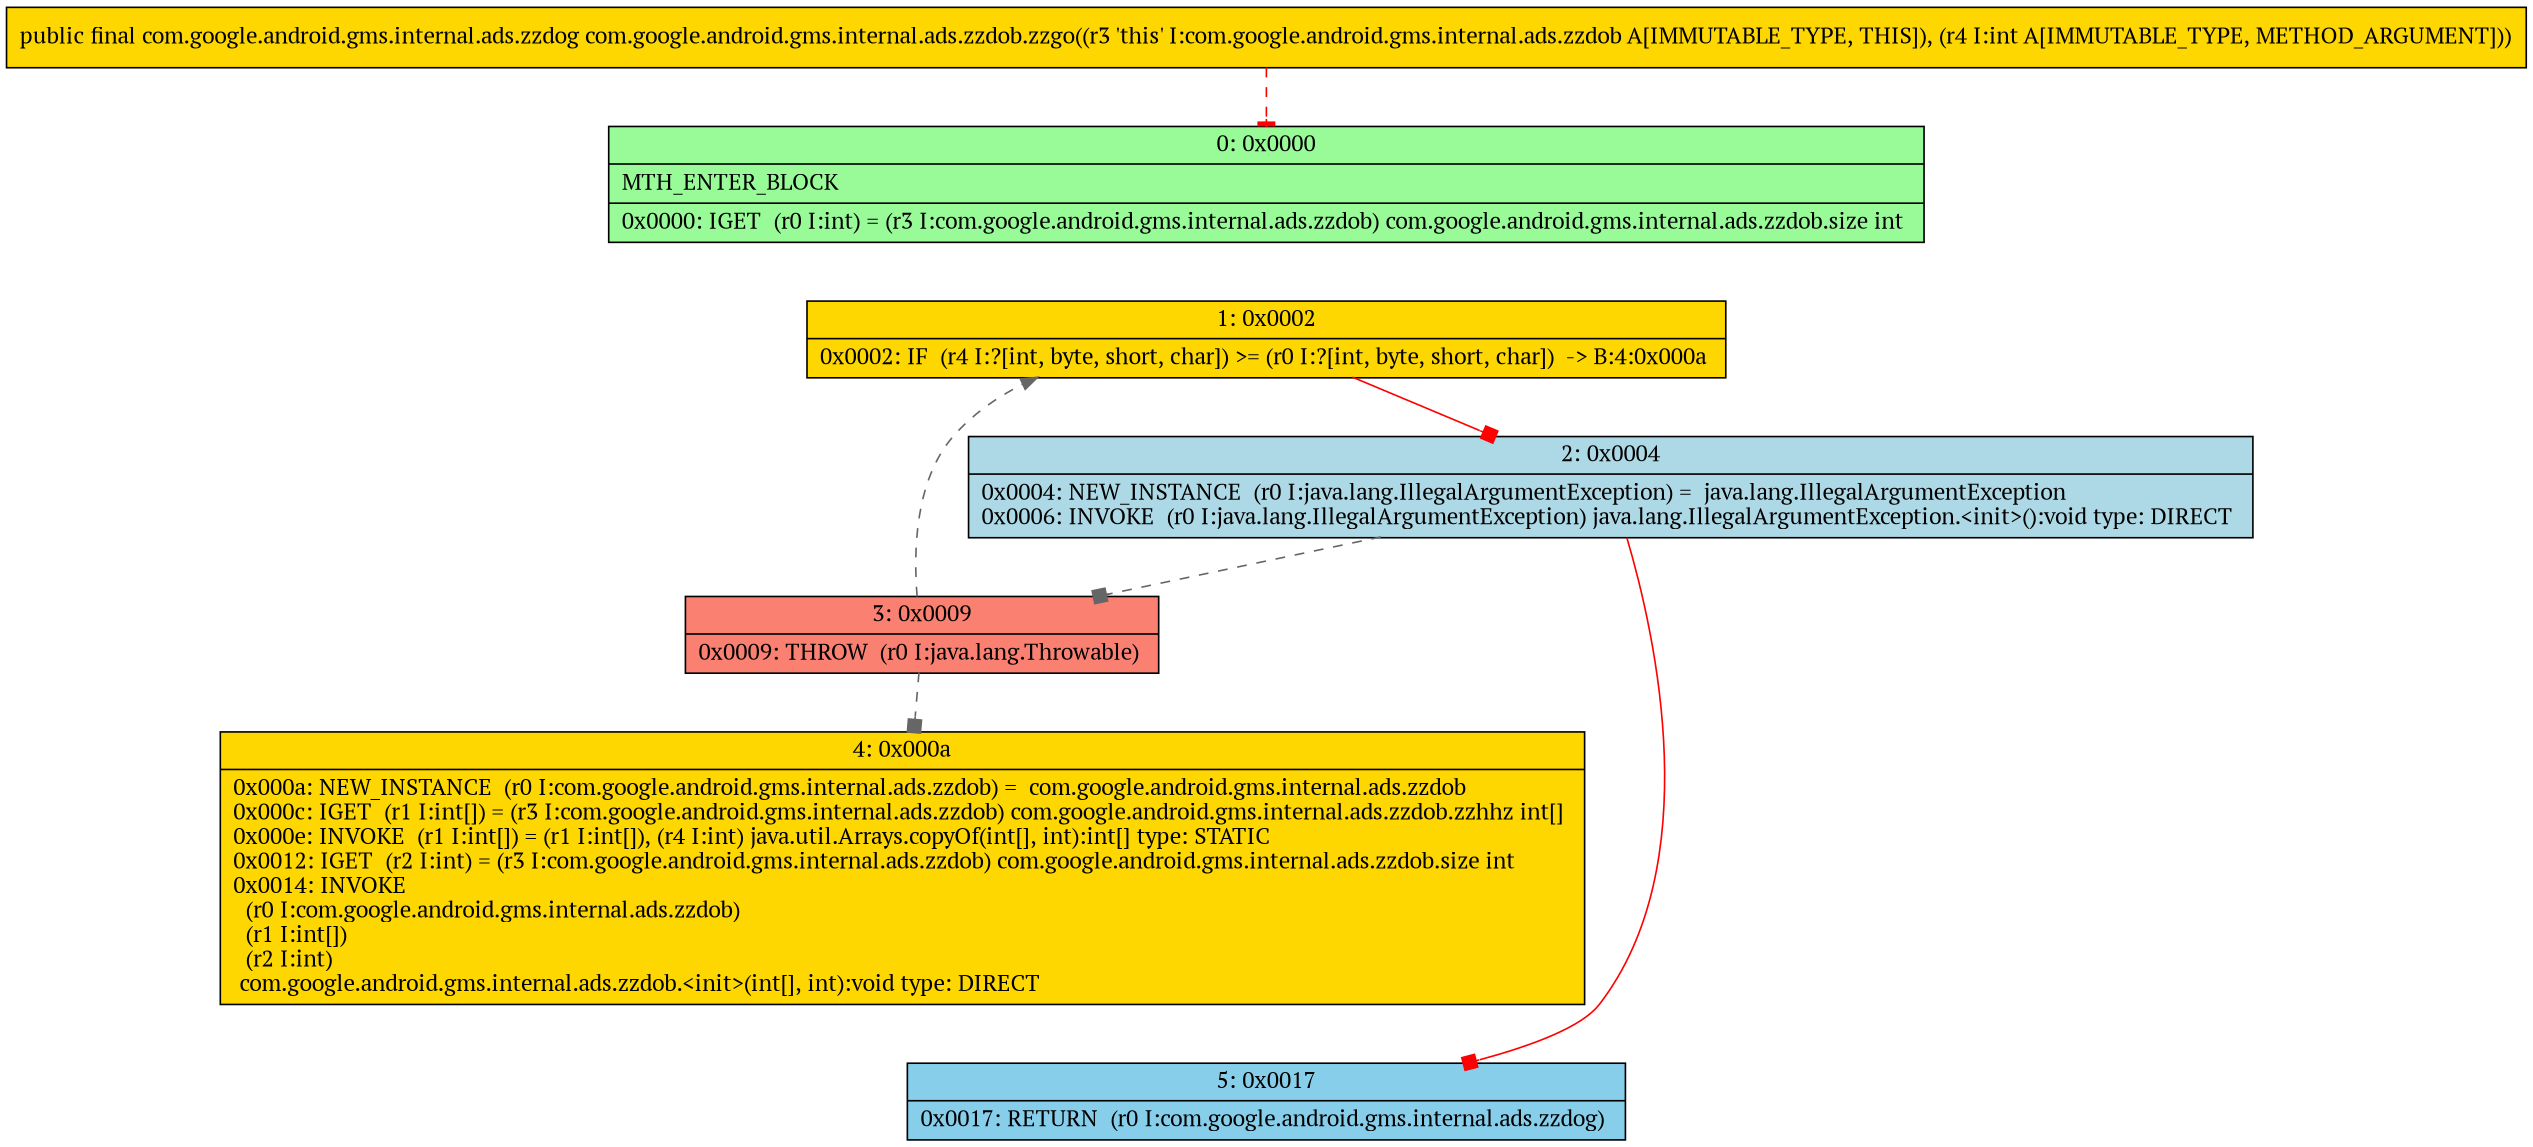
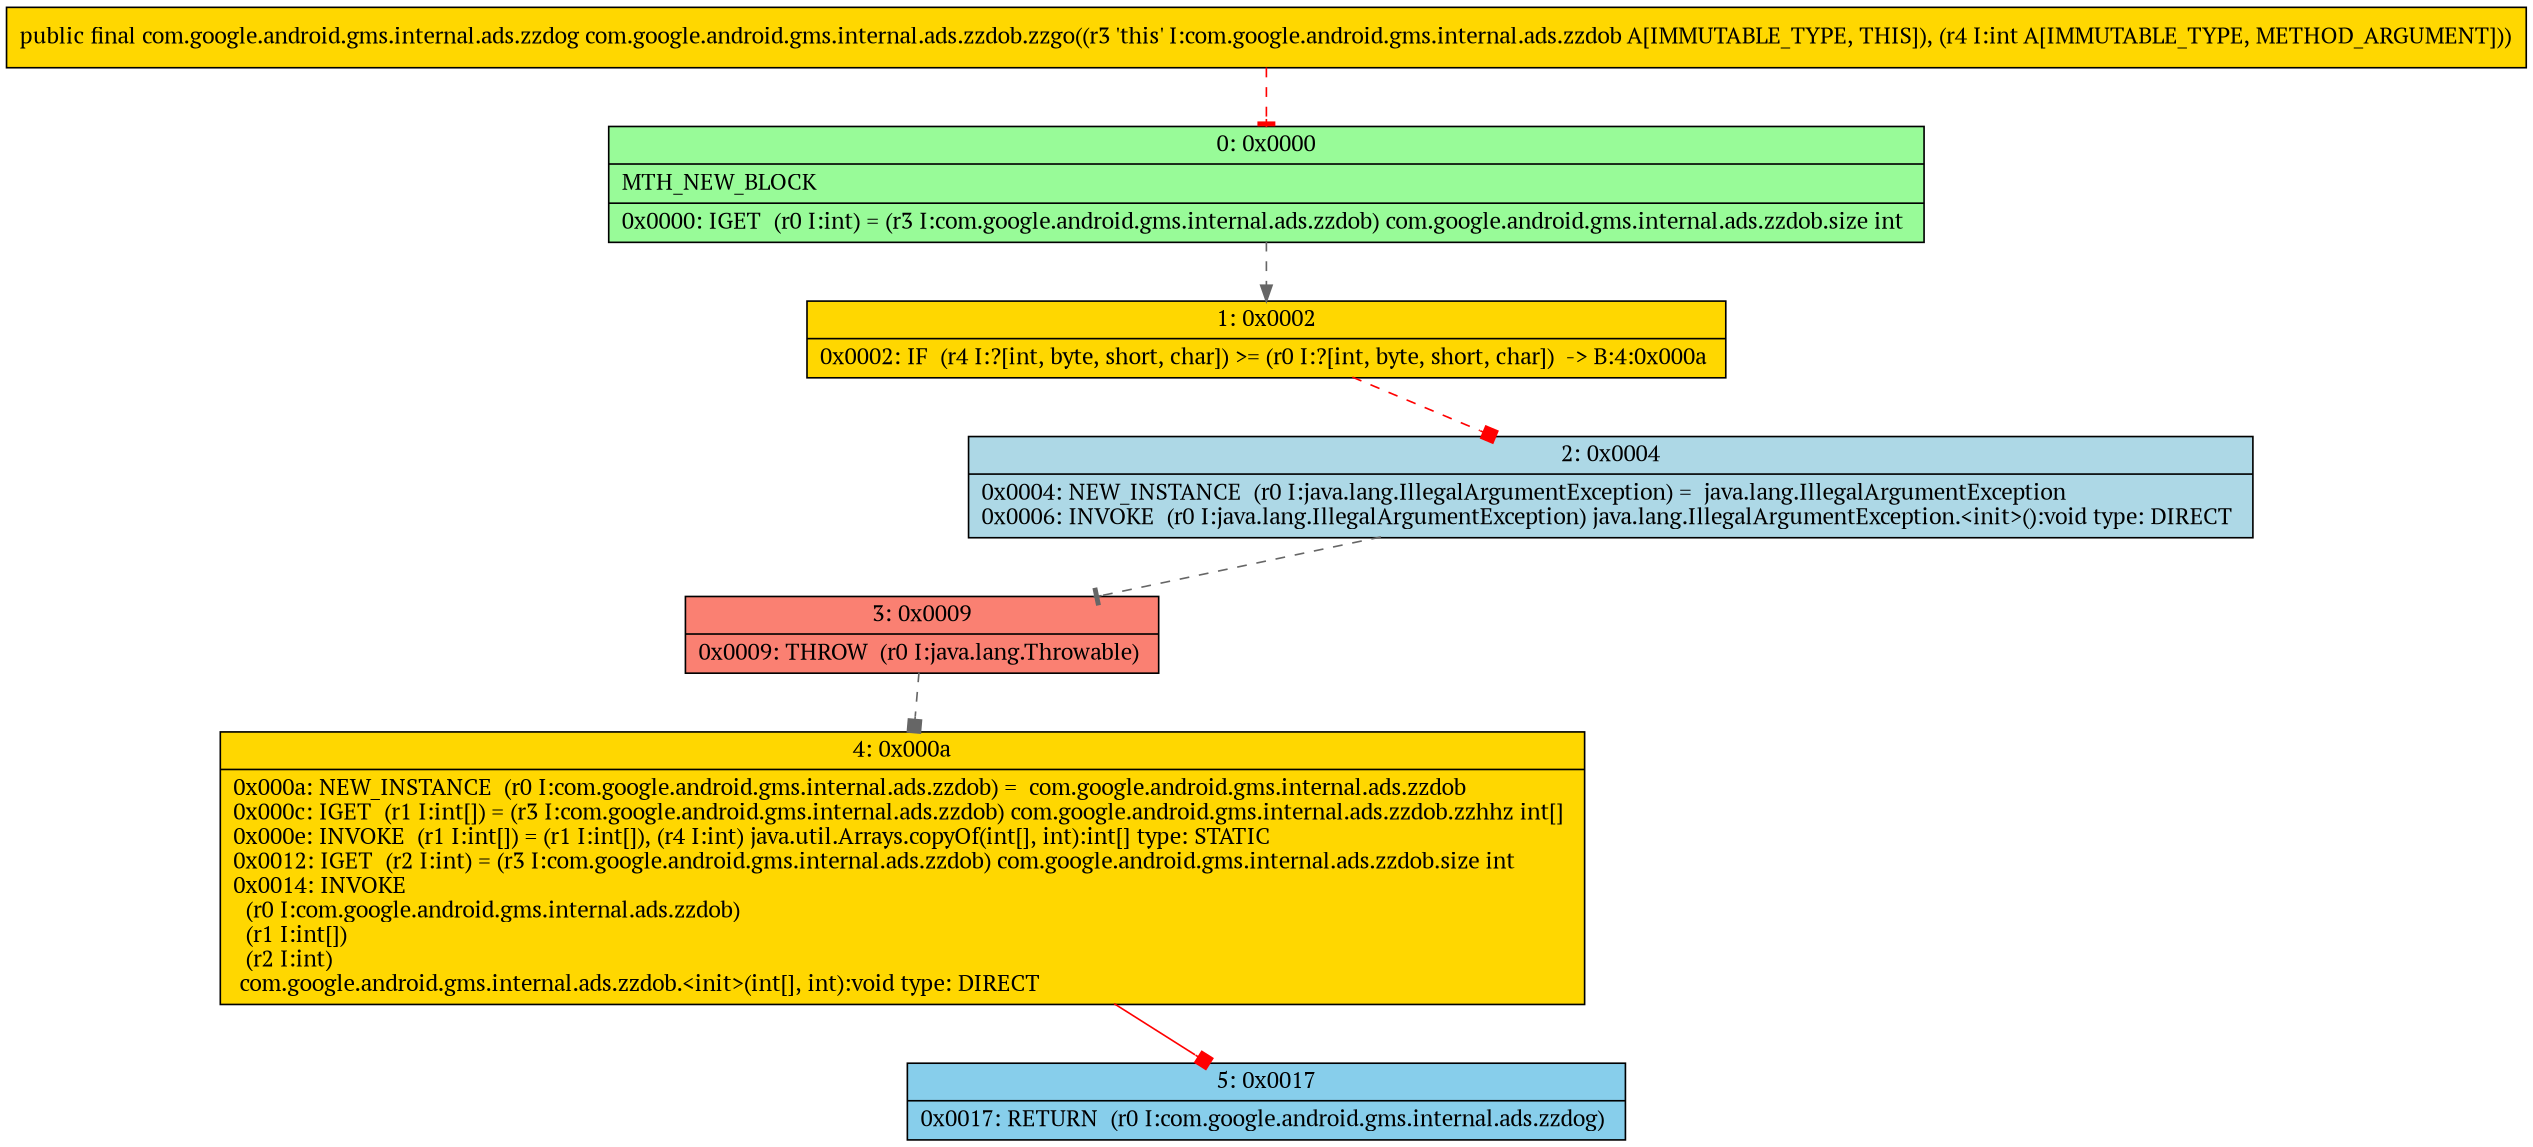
(730, 183) -> (720, 183)
(1416, 404) -> (1416, 404)
(932, 471) -> (1266, 263)
(1241, 566) -> (1241, 566)
(1660, 842) -> (1155, 1029)
